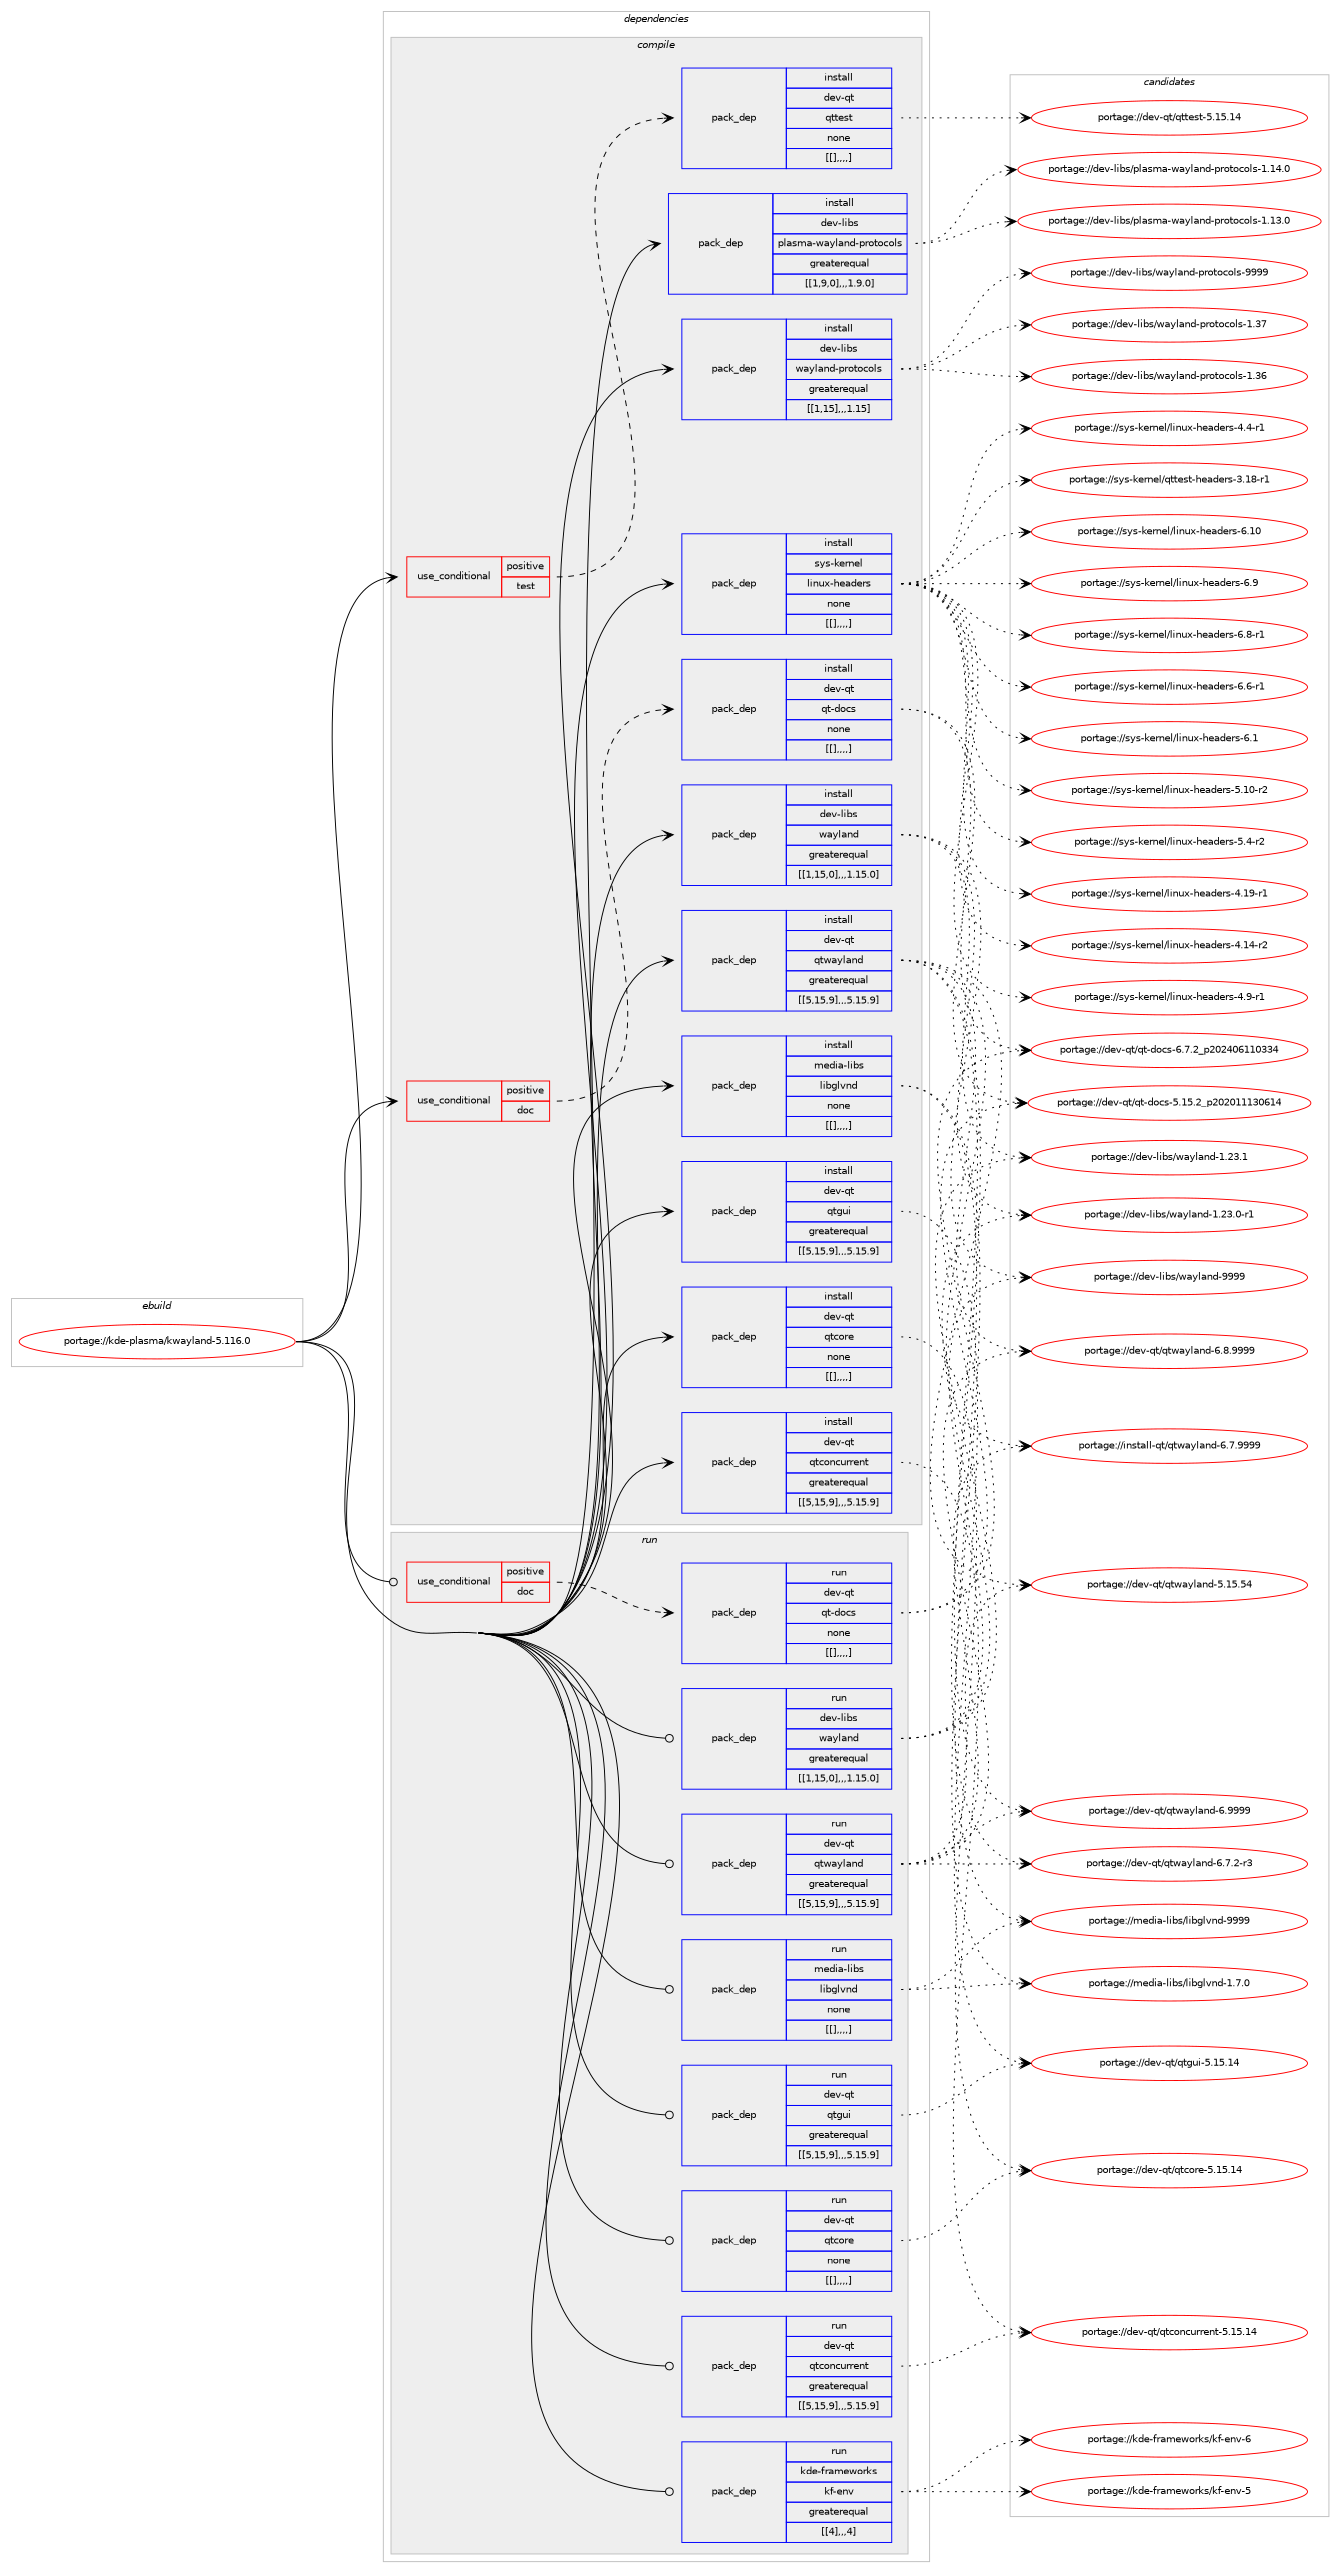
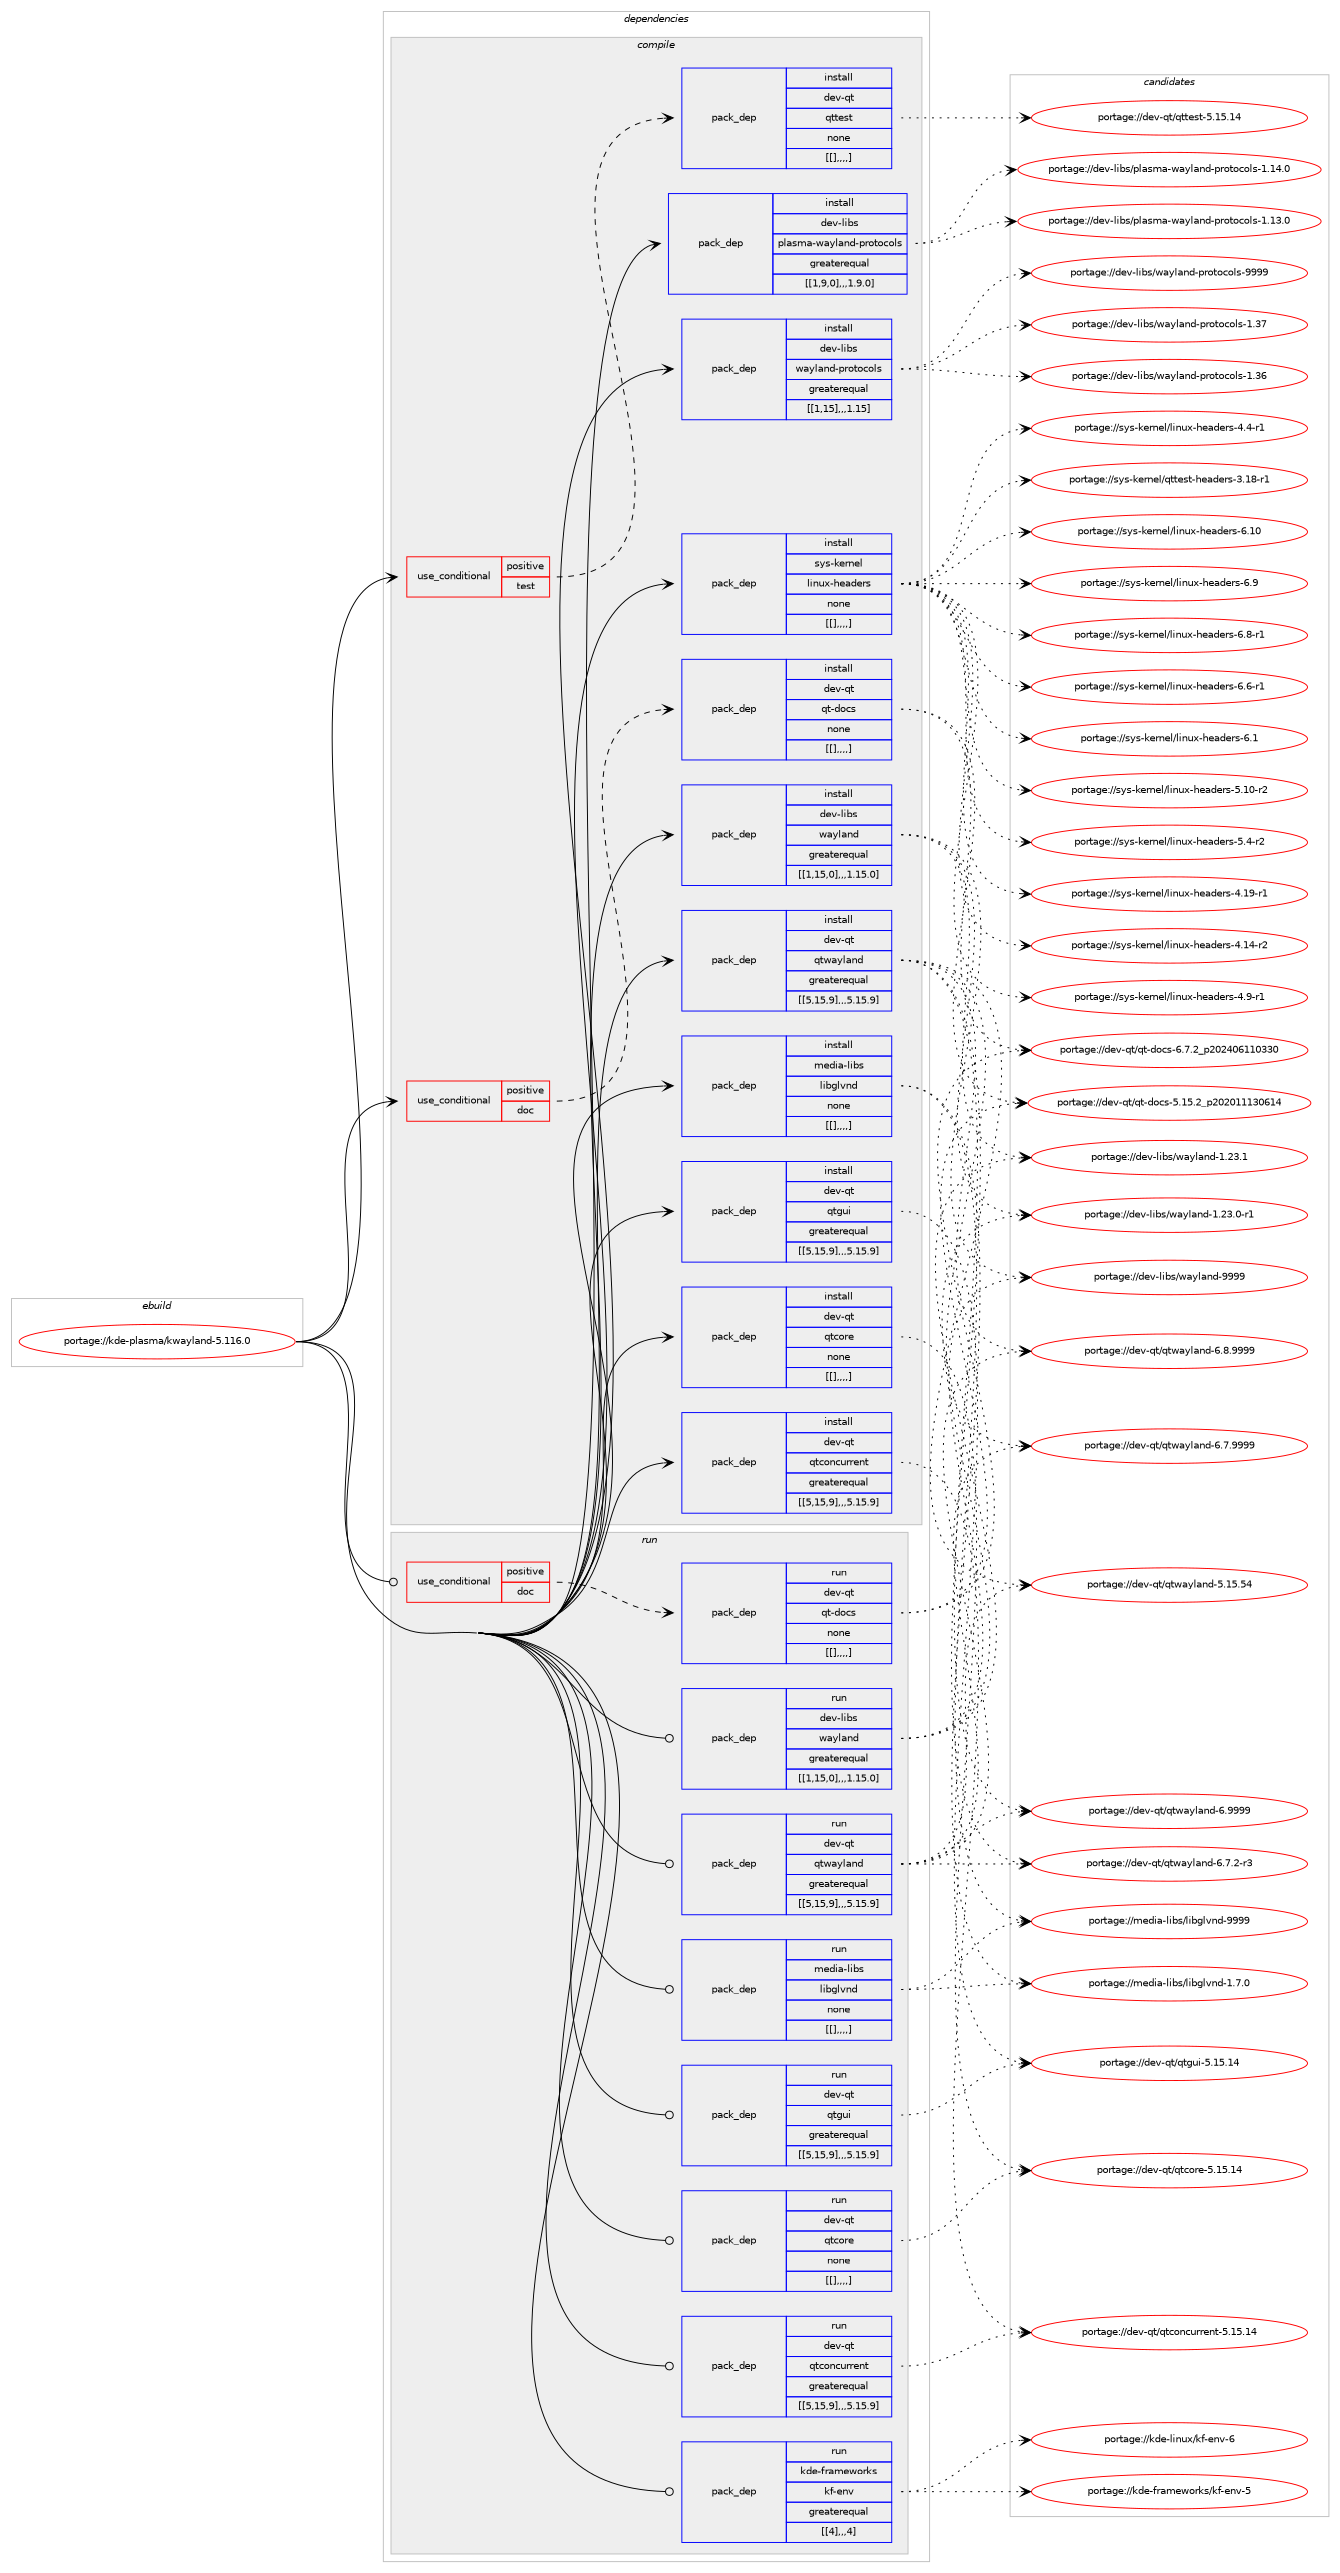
(1170, 1050) -> (1170, 1050)
(1170, 1446) -> (1170, 1446)
(1170, 2440) -> (1170, 2440)
